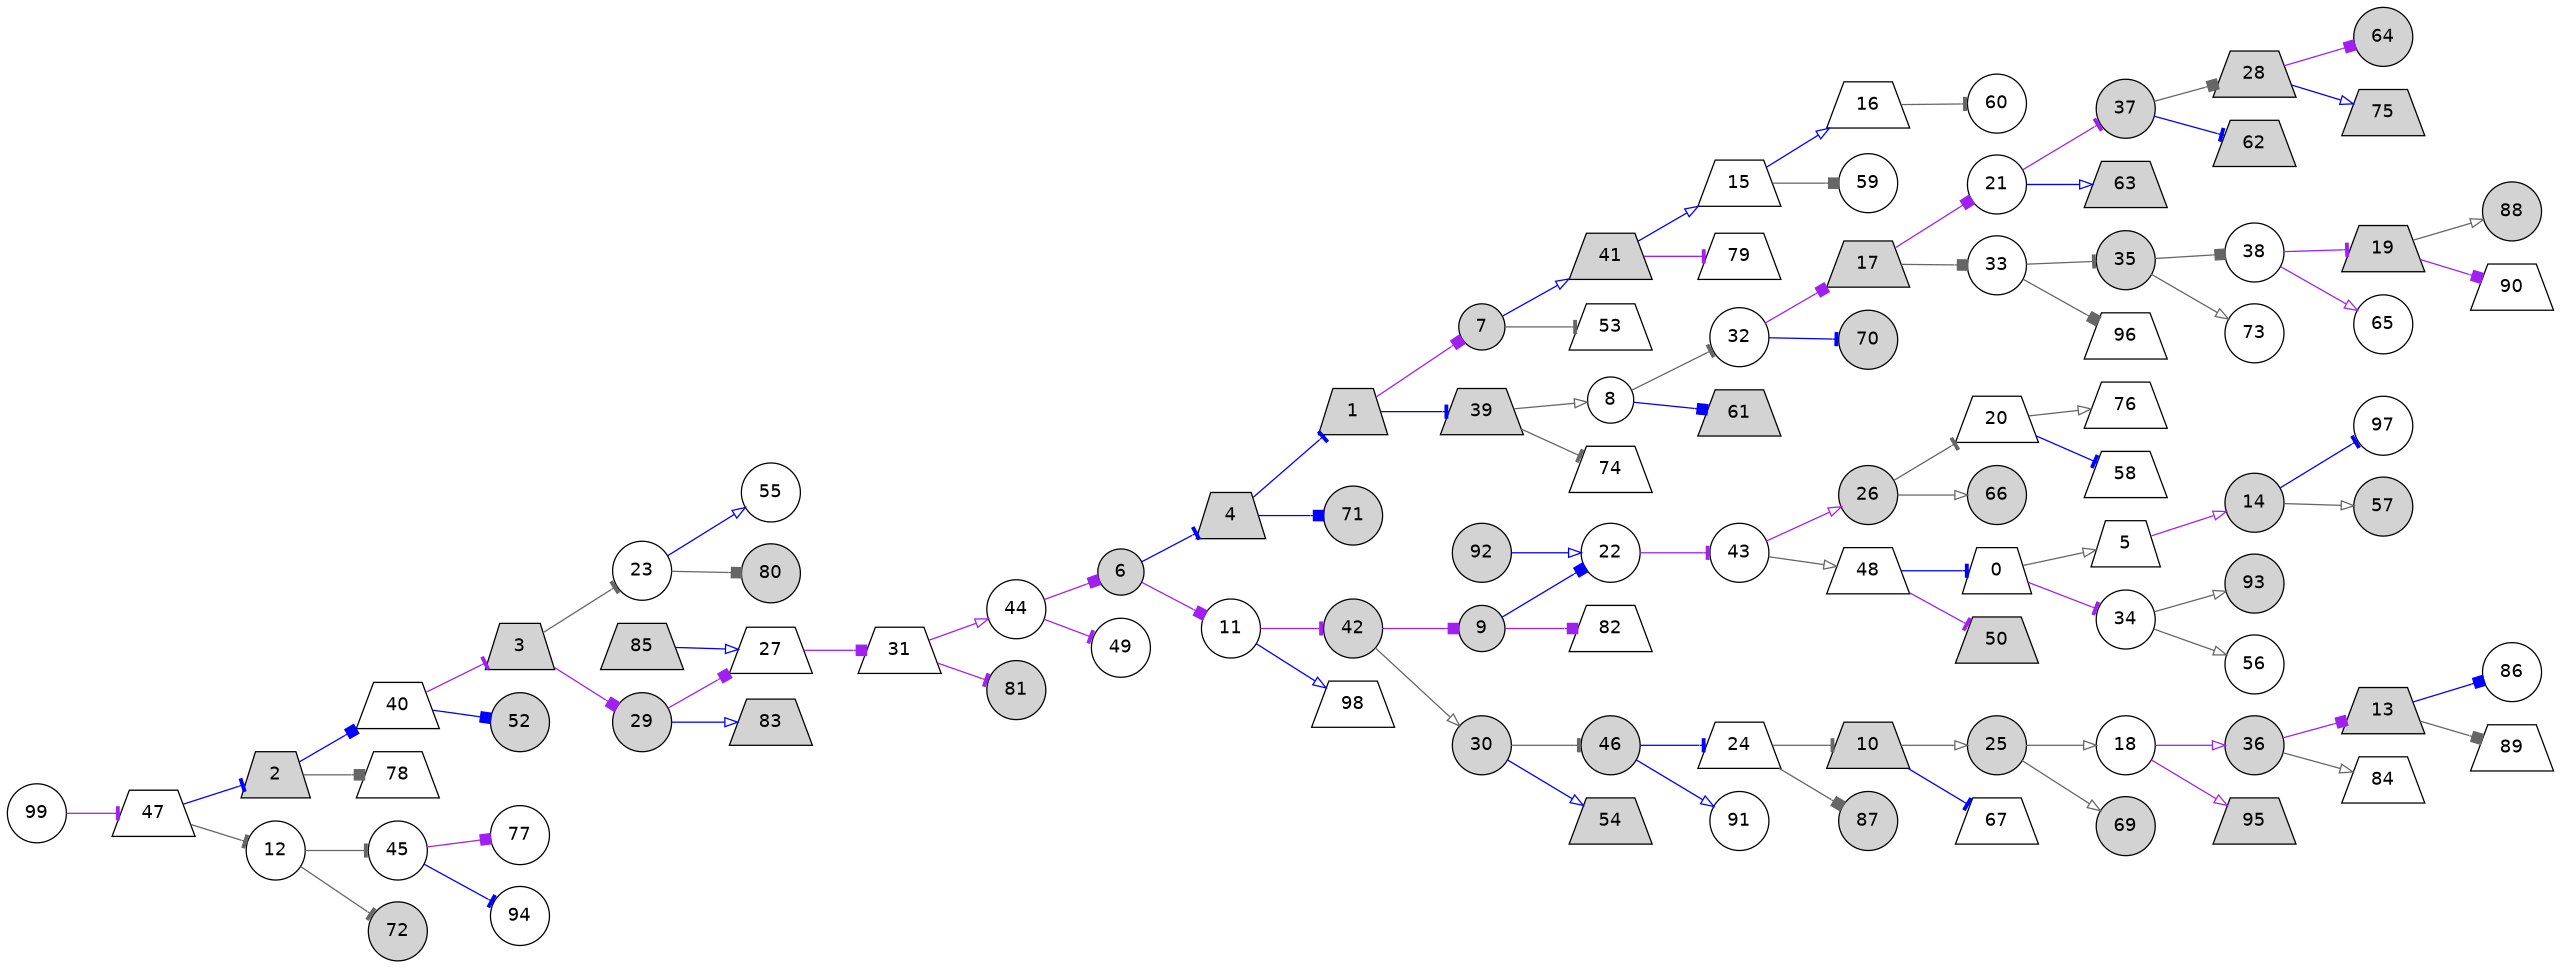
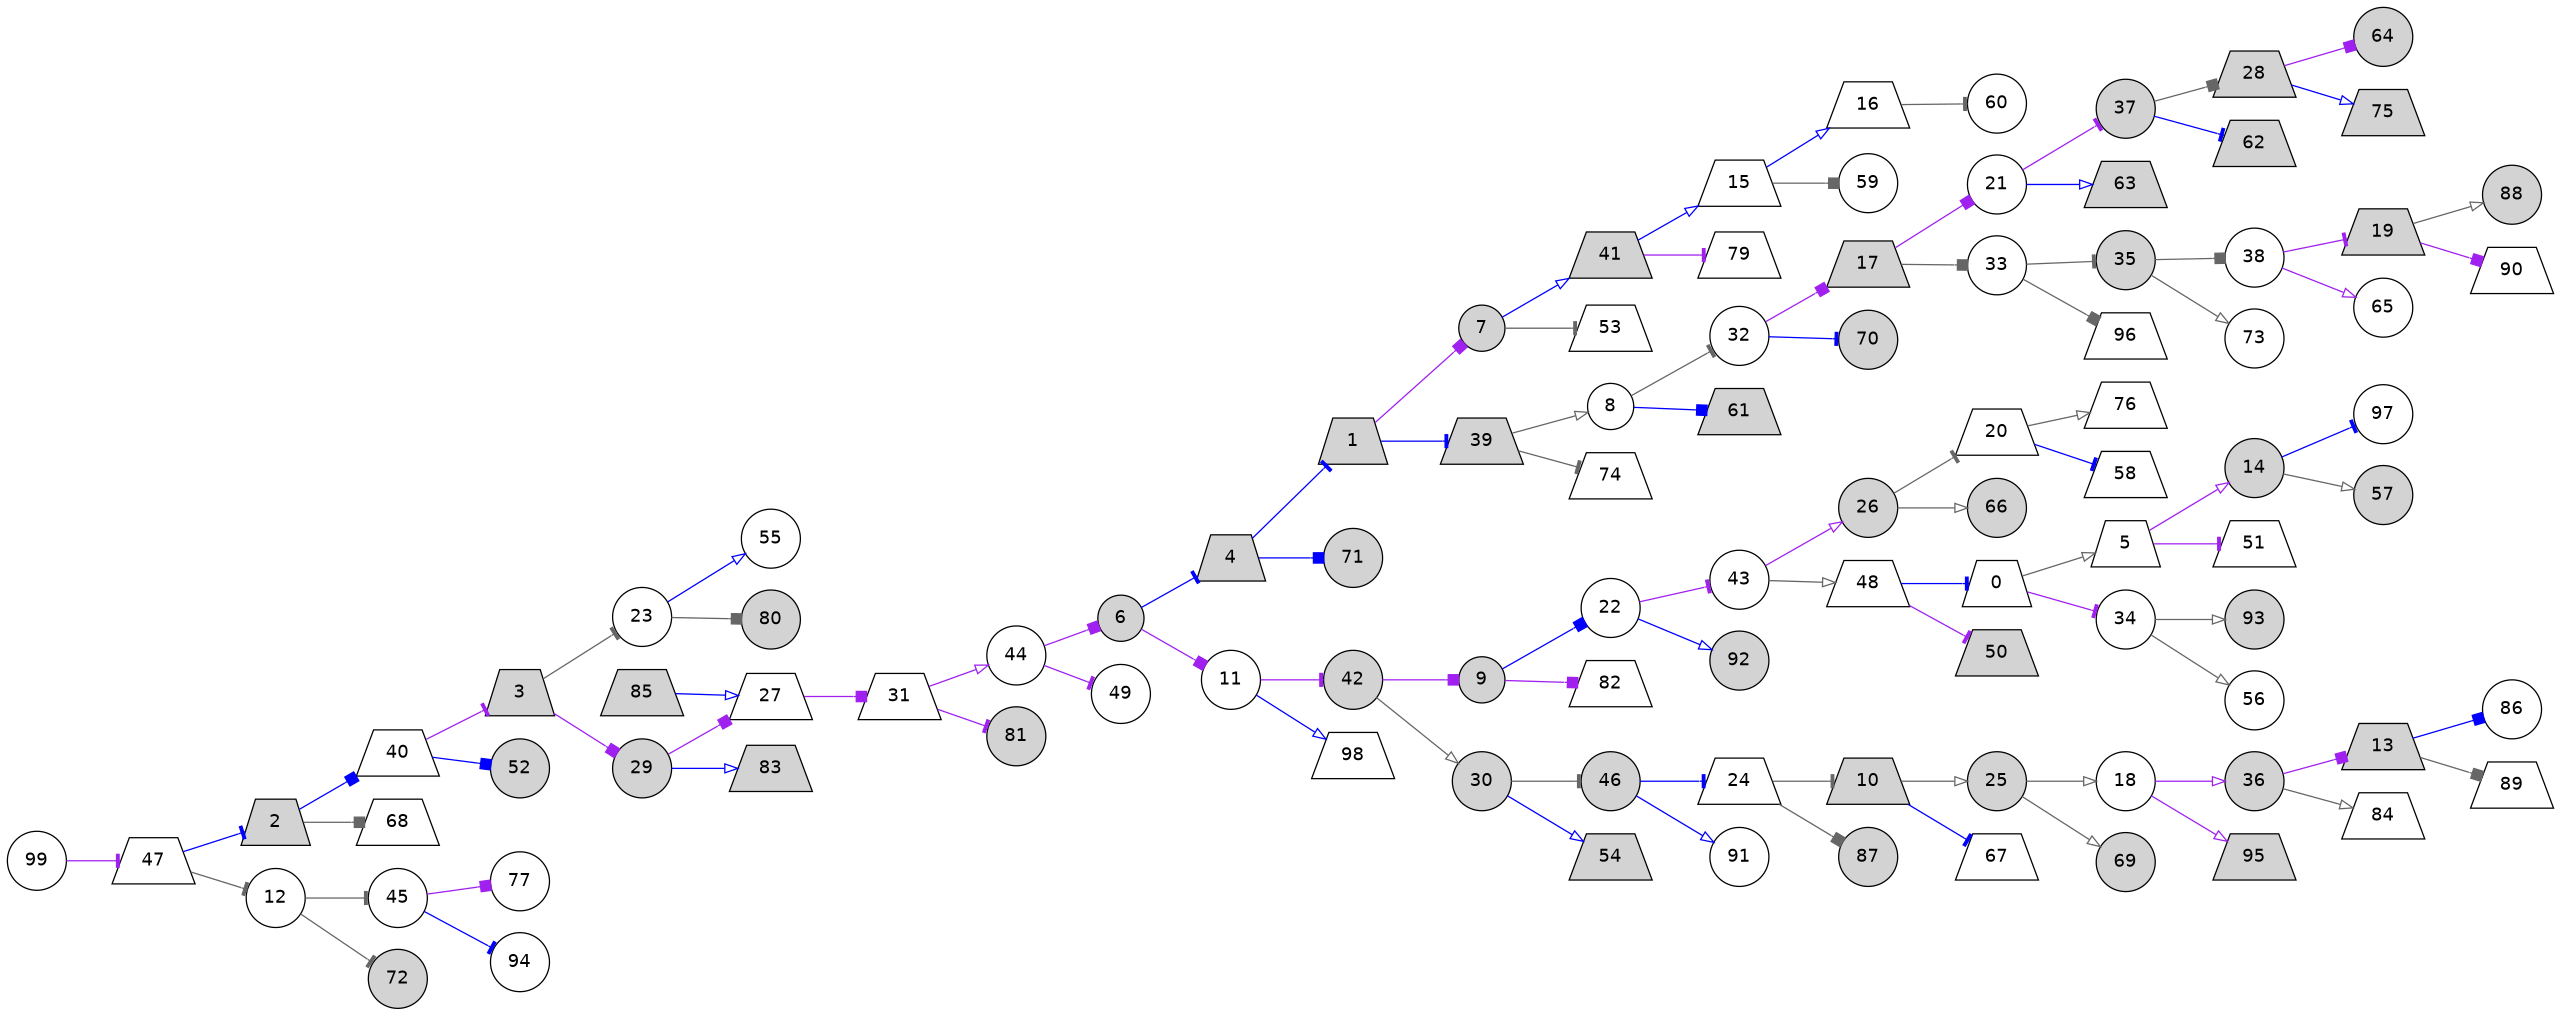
none -> (2255, 544)
(1540, 553) -> (1669, 632)
(398, 775) -> (398, 822)
